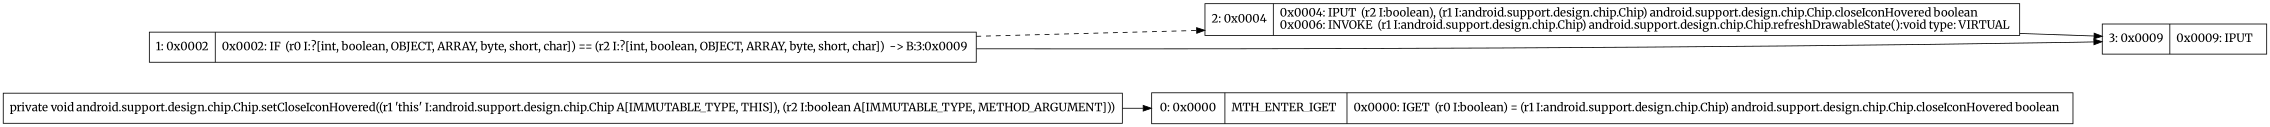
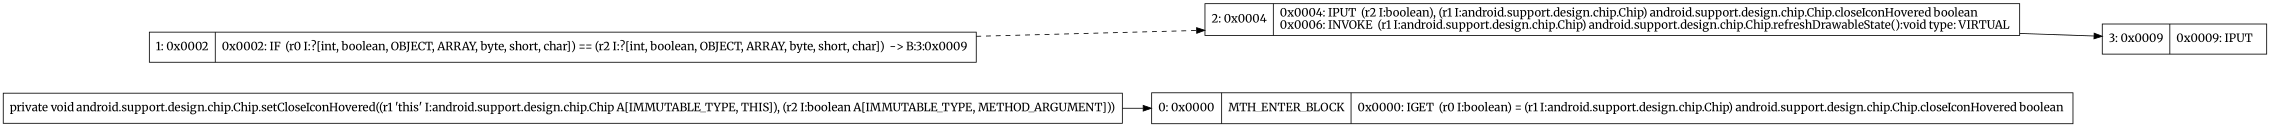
(1535, 48) -> none
(1284, 108) -> (1286, 108)
